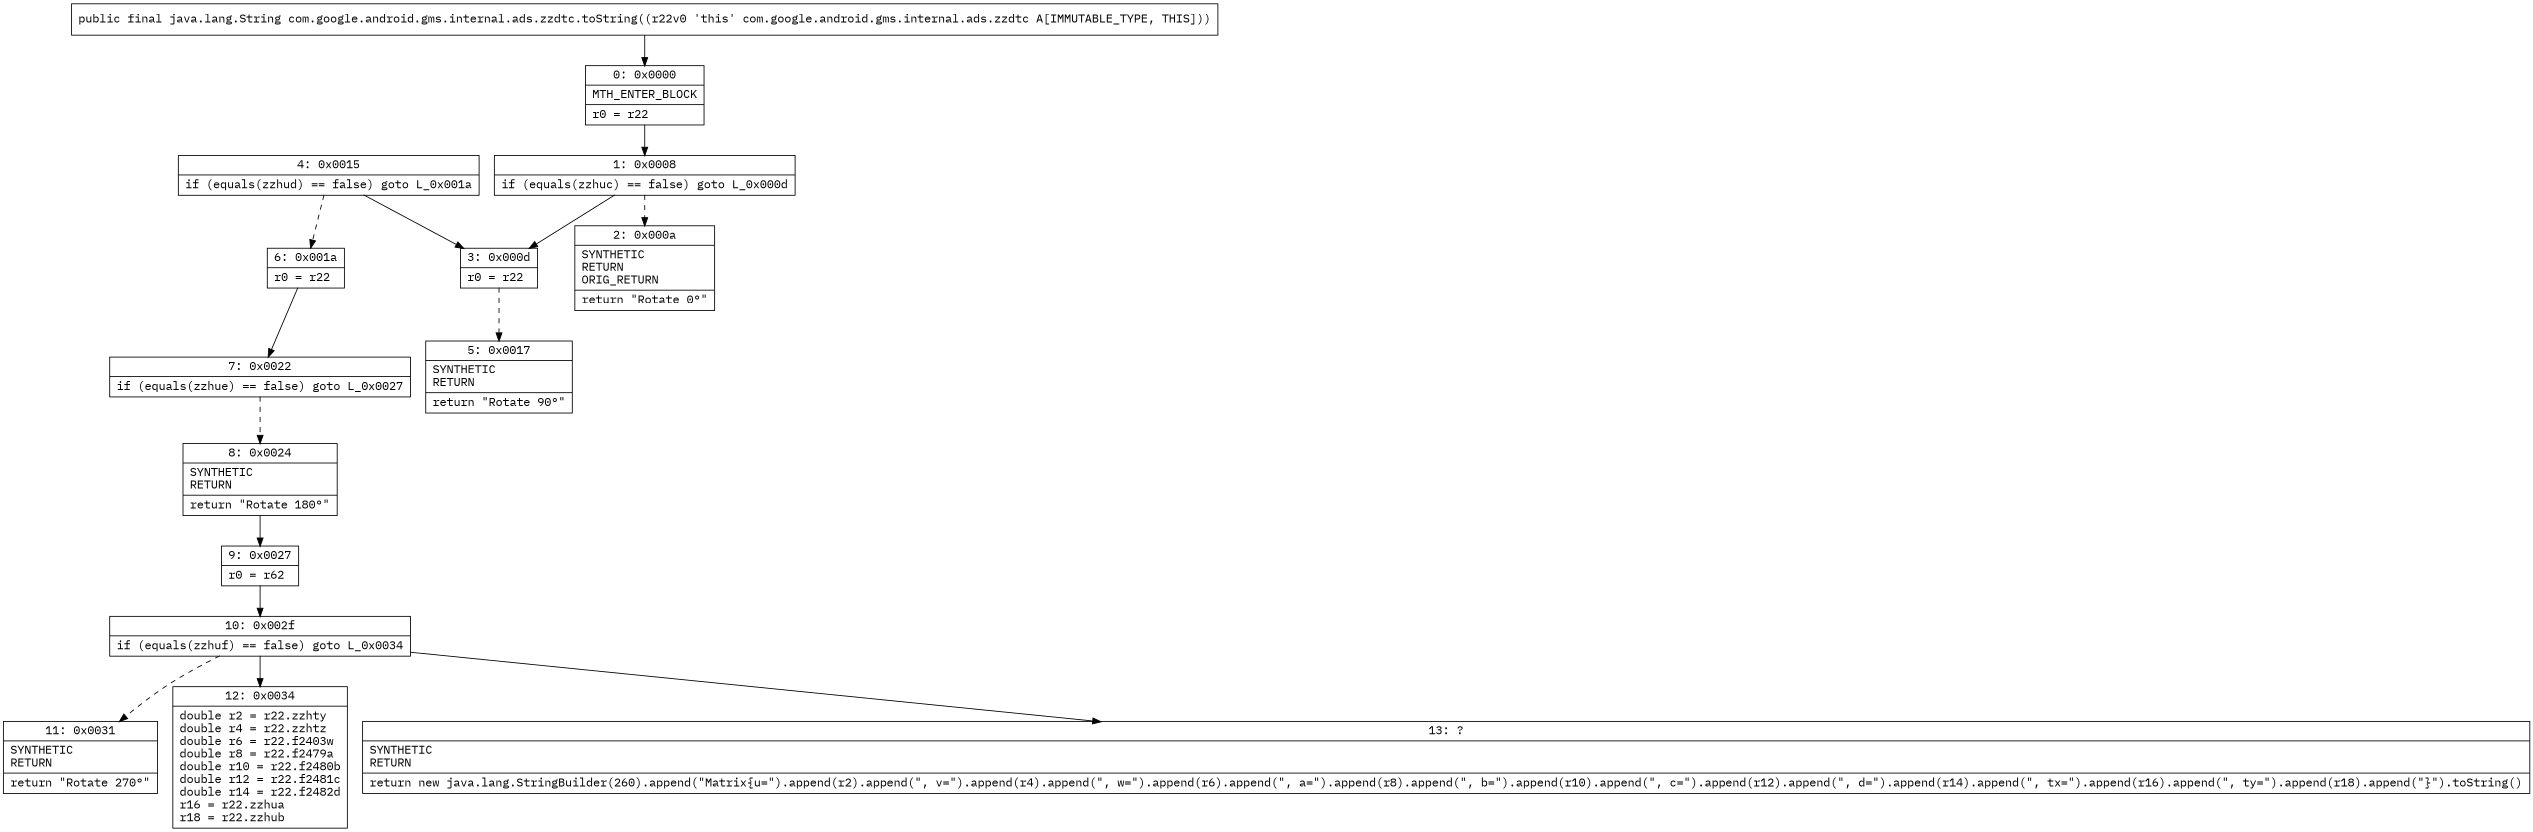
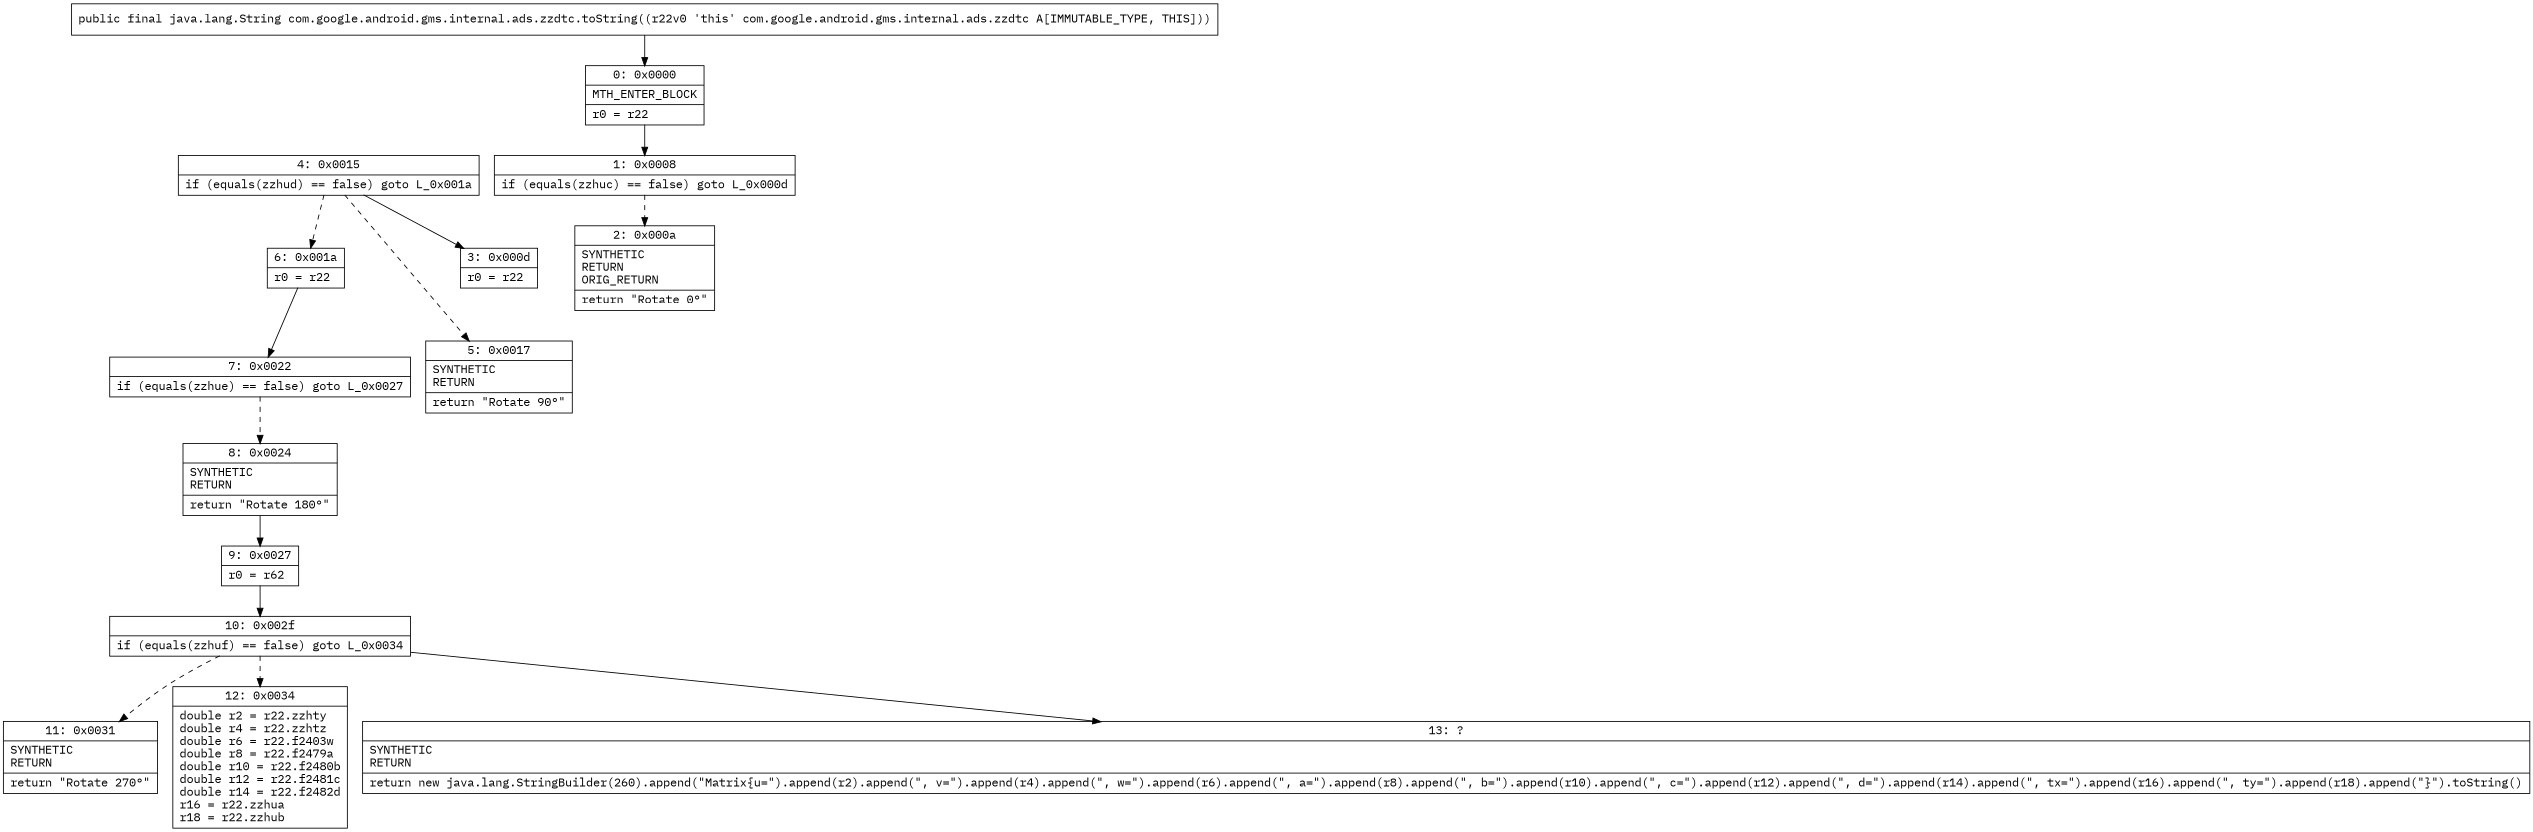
(576, 219) -> none
(499, 310) -> (404, 265)
(260, 667) -> (260, 667)
